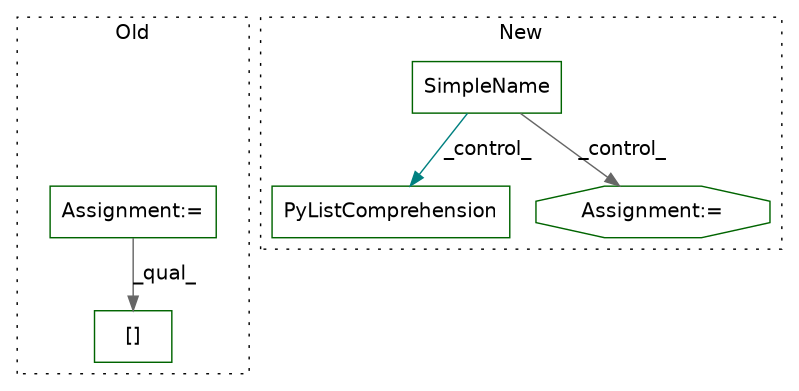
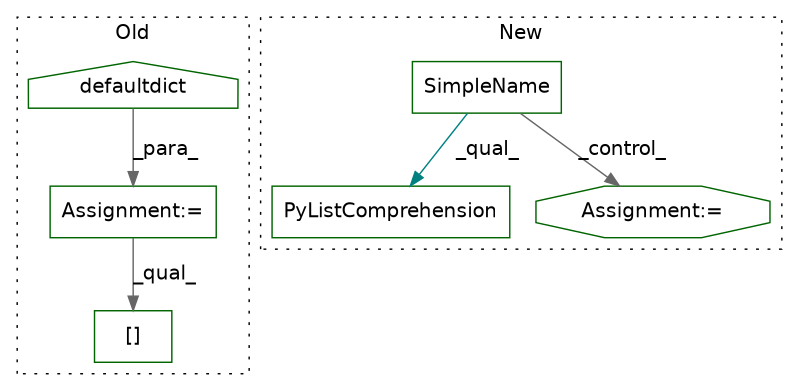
none -> (133, 87)
(488, 150) -> (488, 150)
